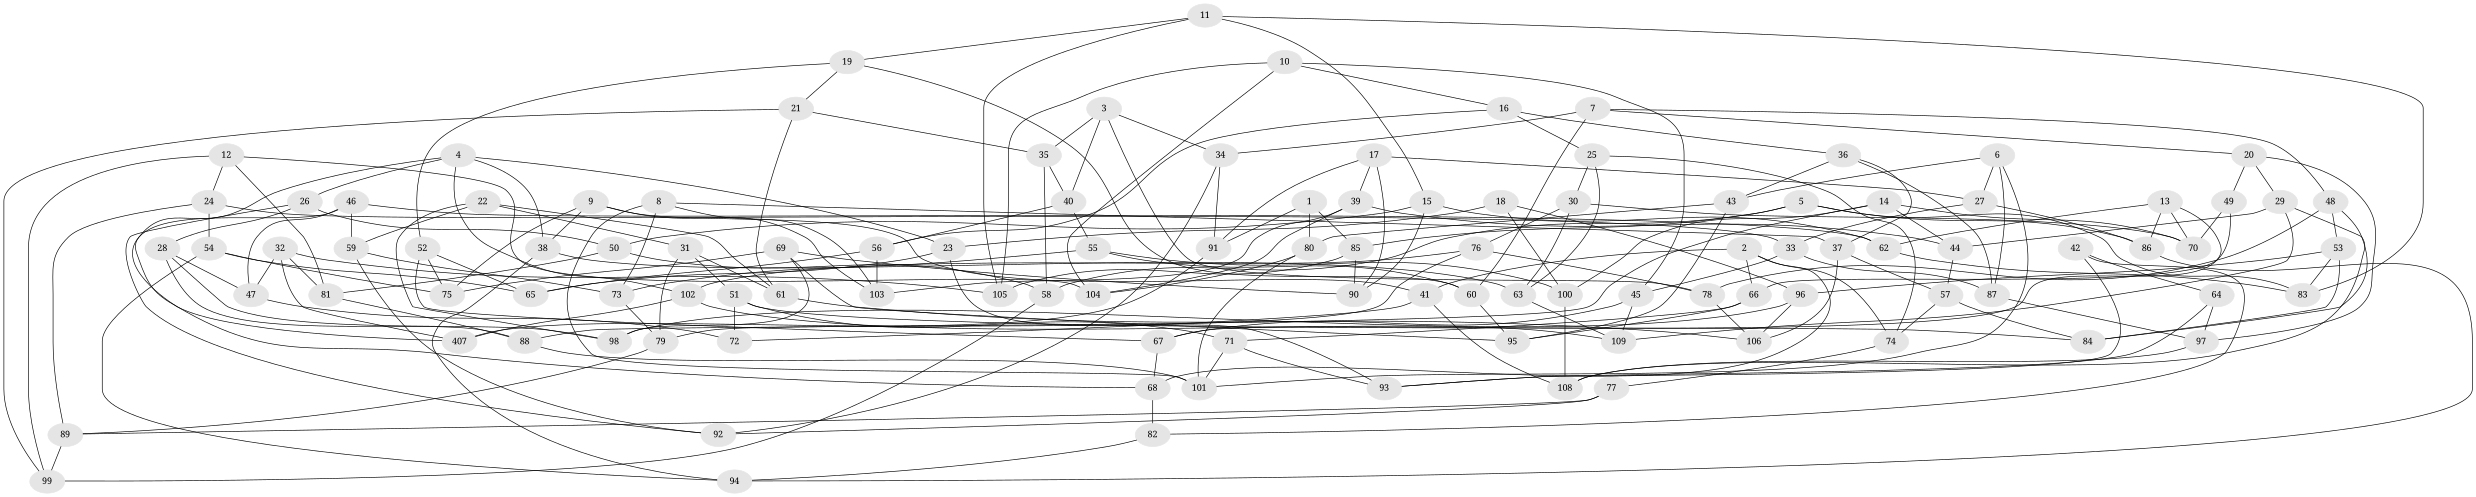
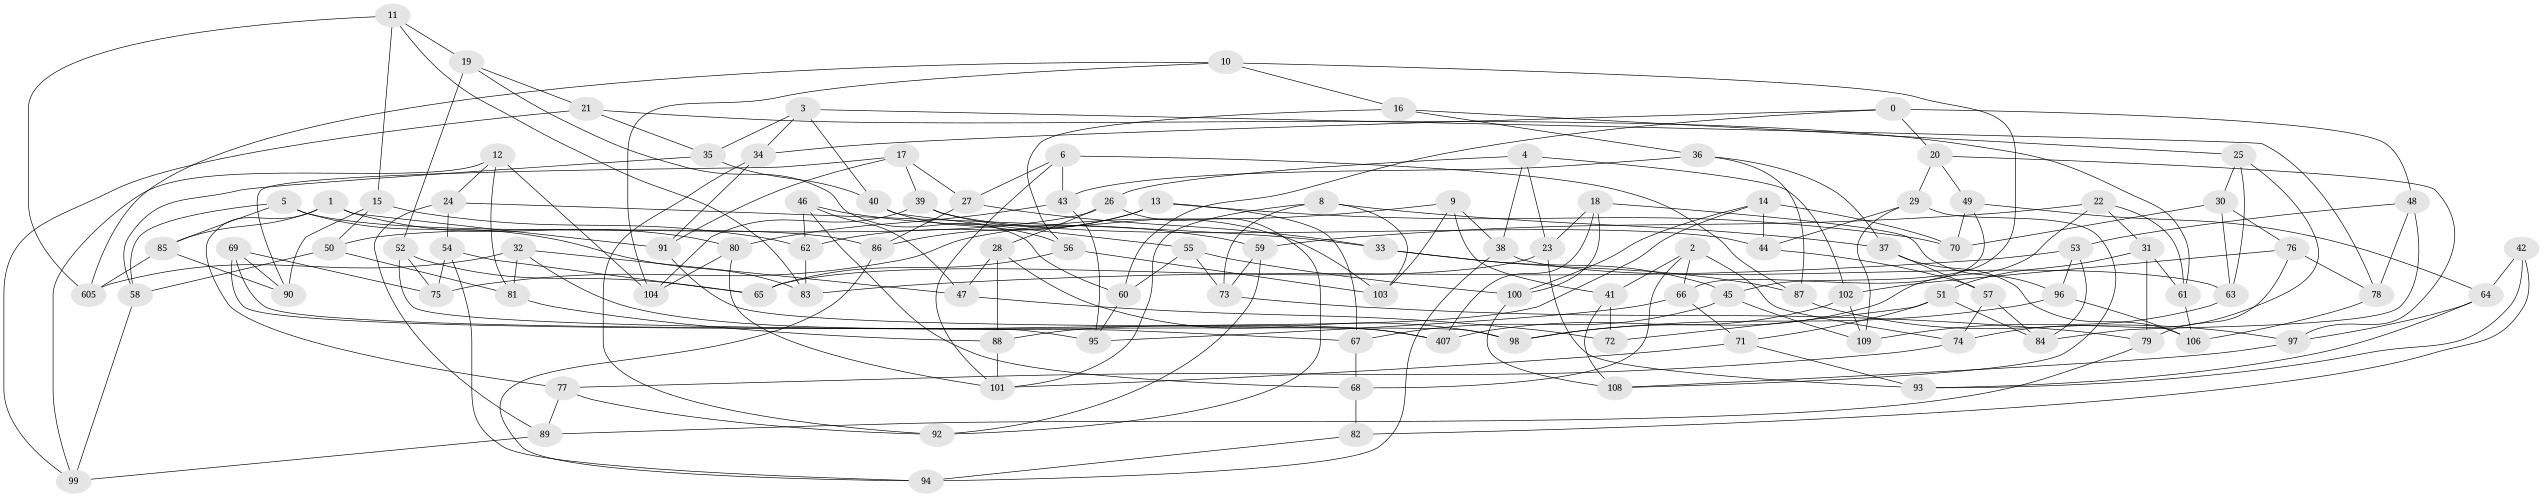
(1593, 109) -> (1893, 109)
none -> (2195, 221)
(137, 255) -> (1497, 280)
(1000, 295) -> (89, 295)
none -> (292, 335)
